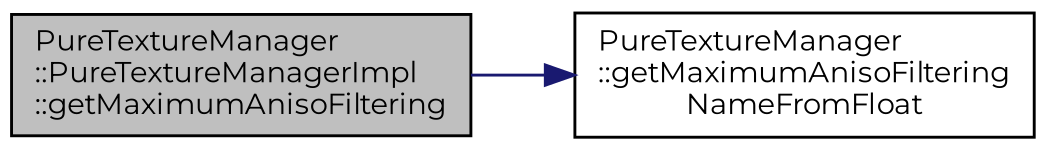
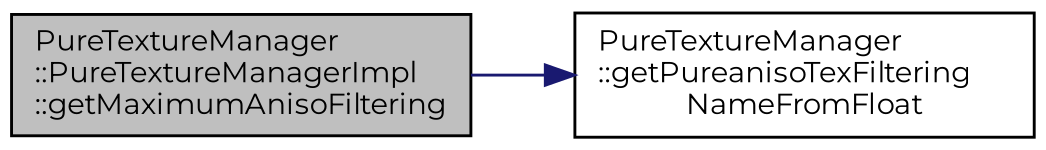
(805, 75) -> (805, 75)
